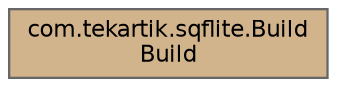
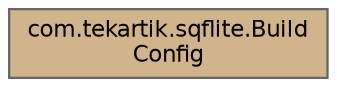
(168, 44) -> (168, 44)
